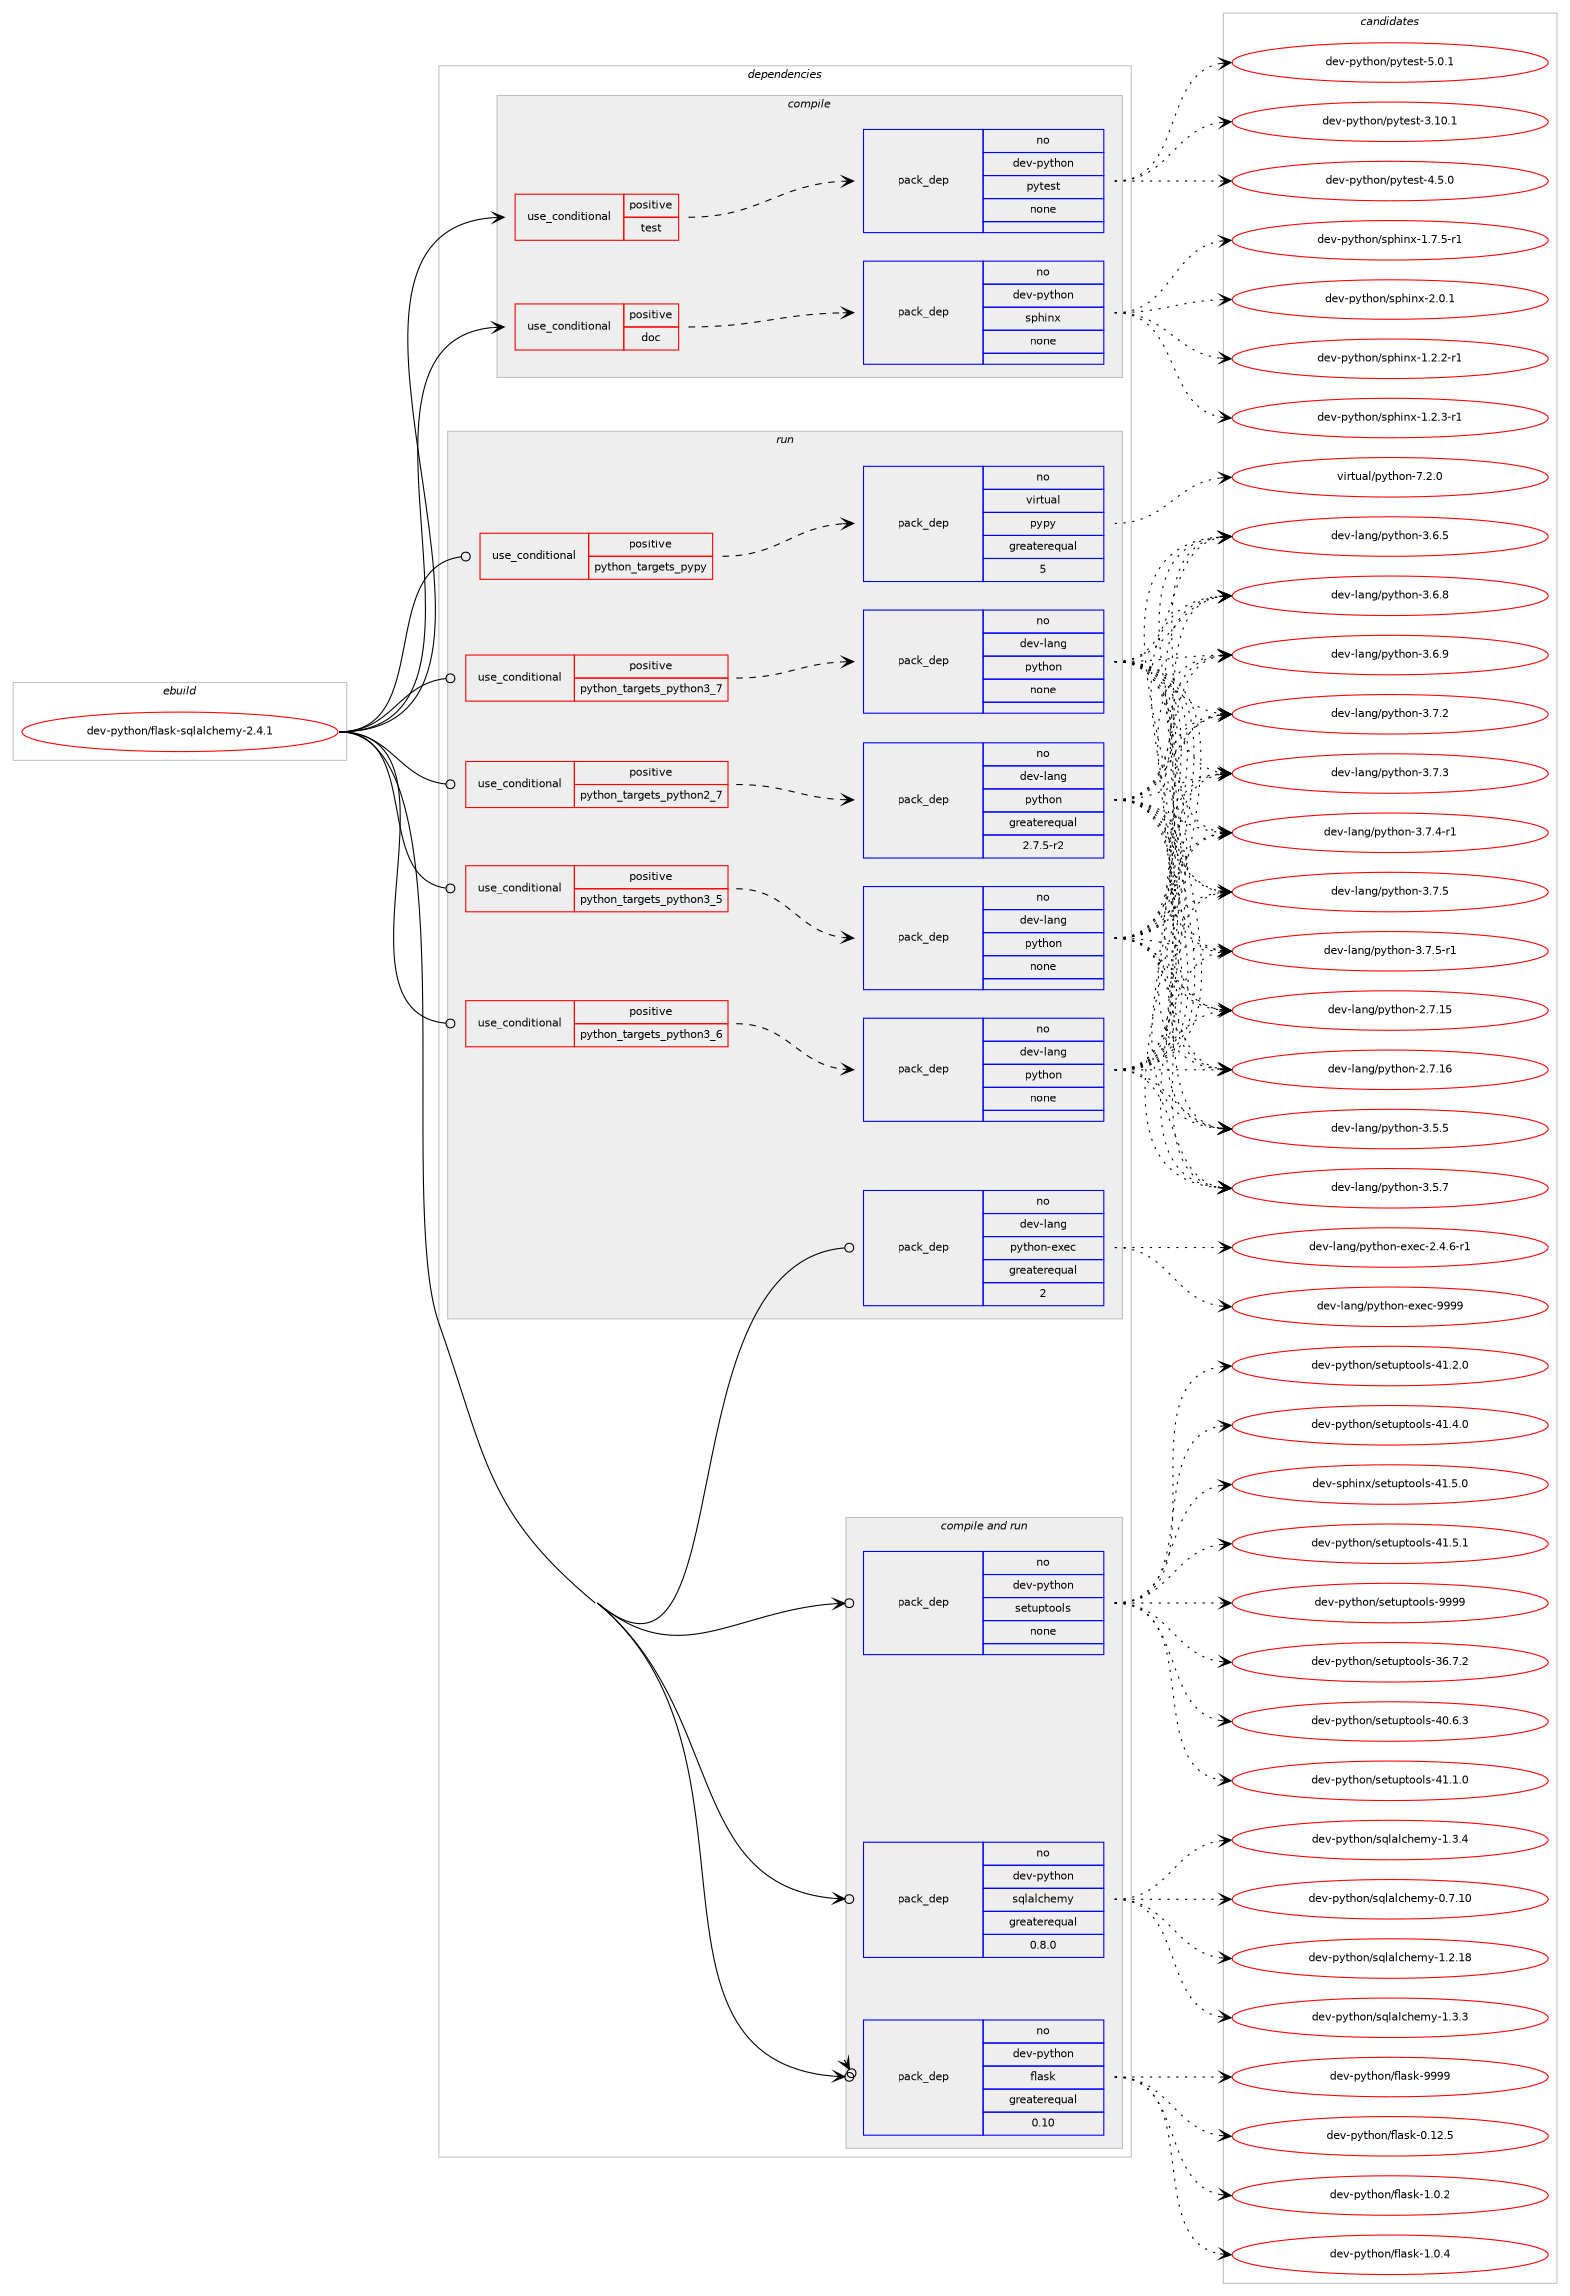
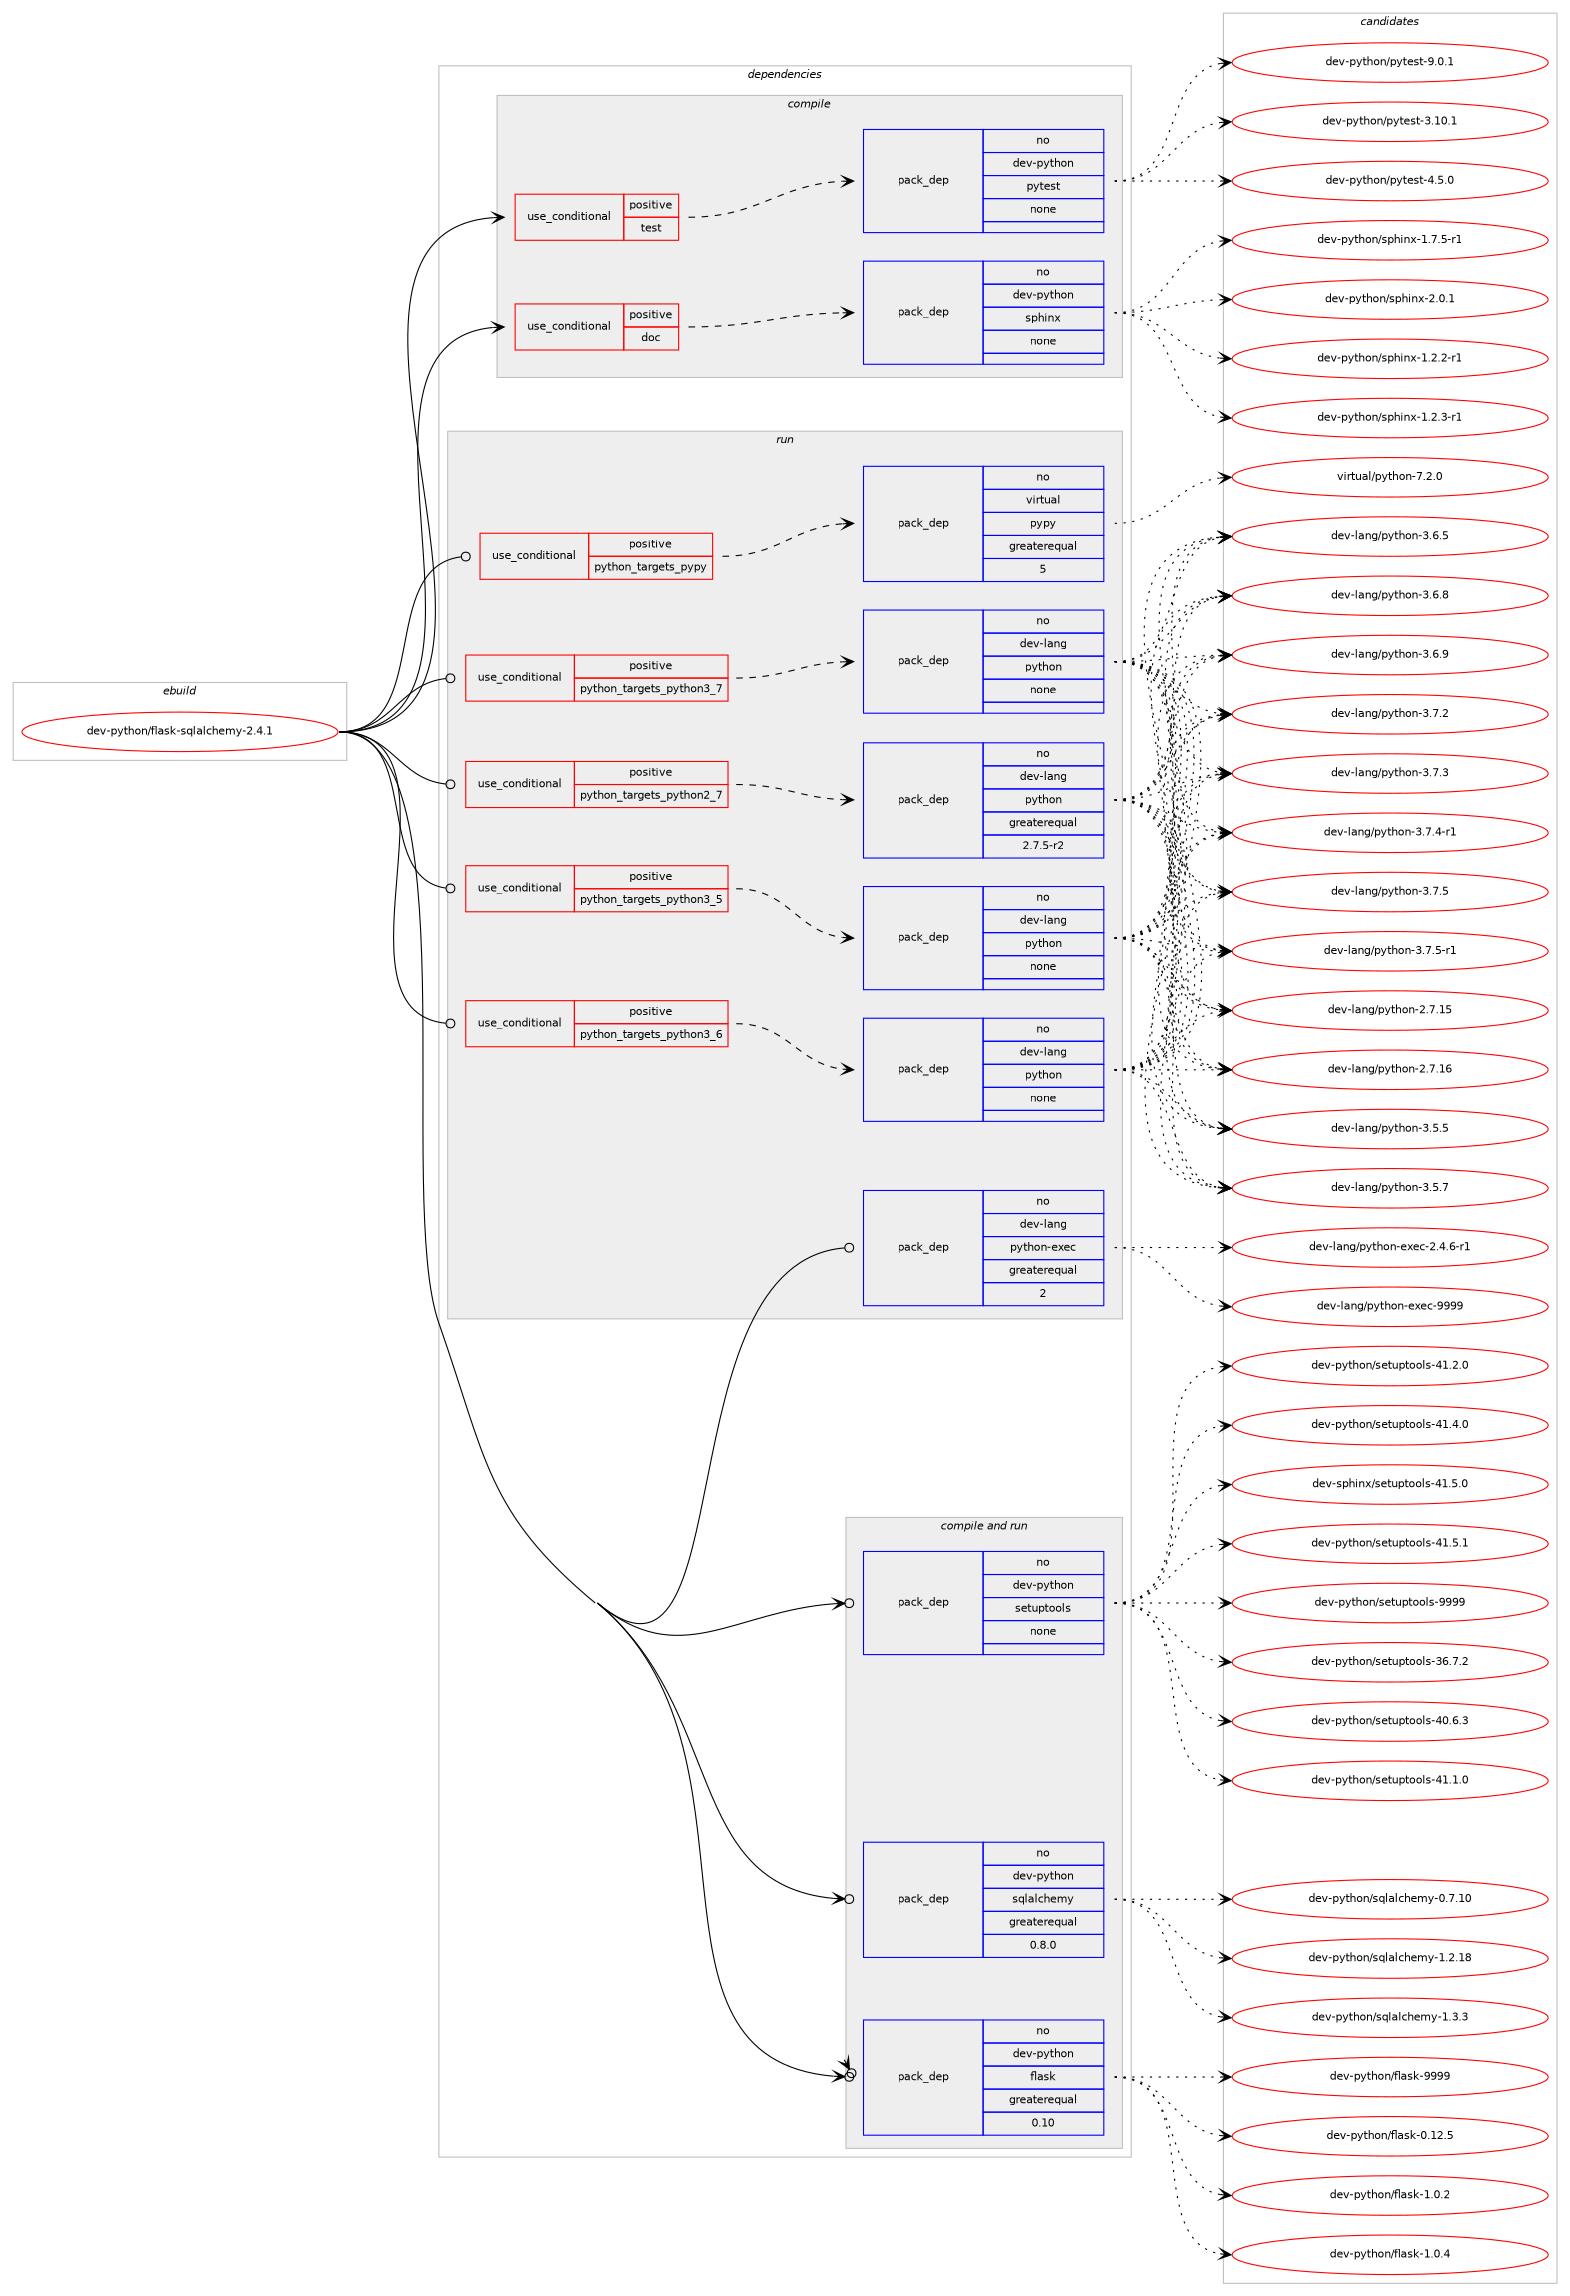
(1390, 63) -> (1390, 63)
(1390, 1840) -> none
